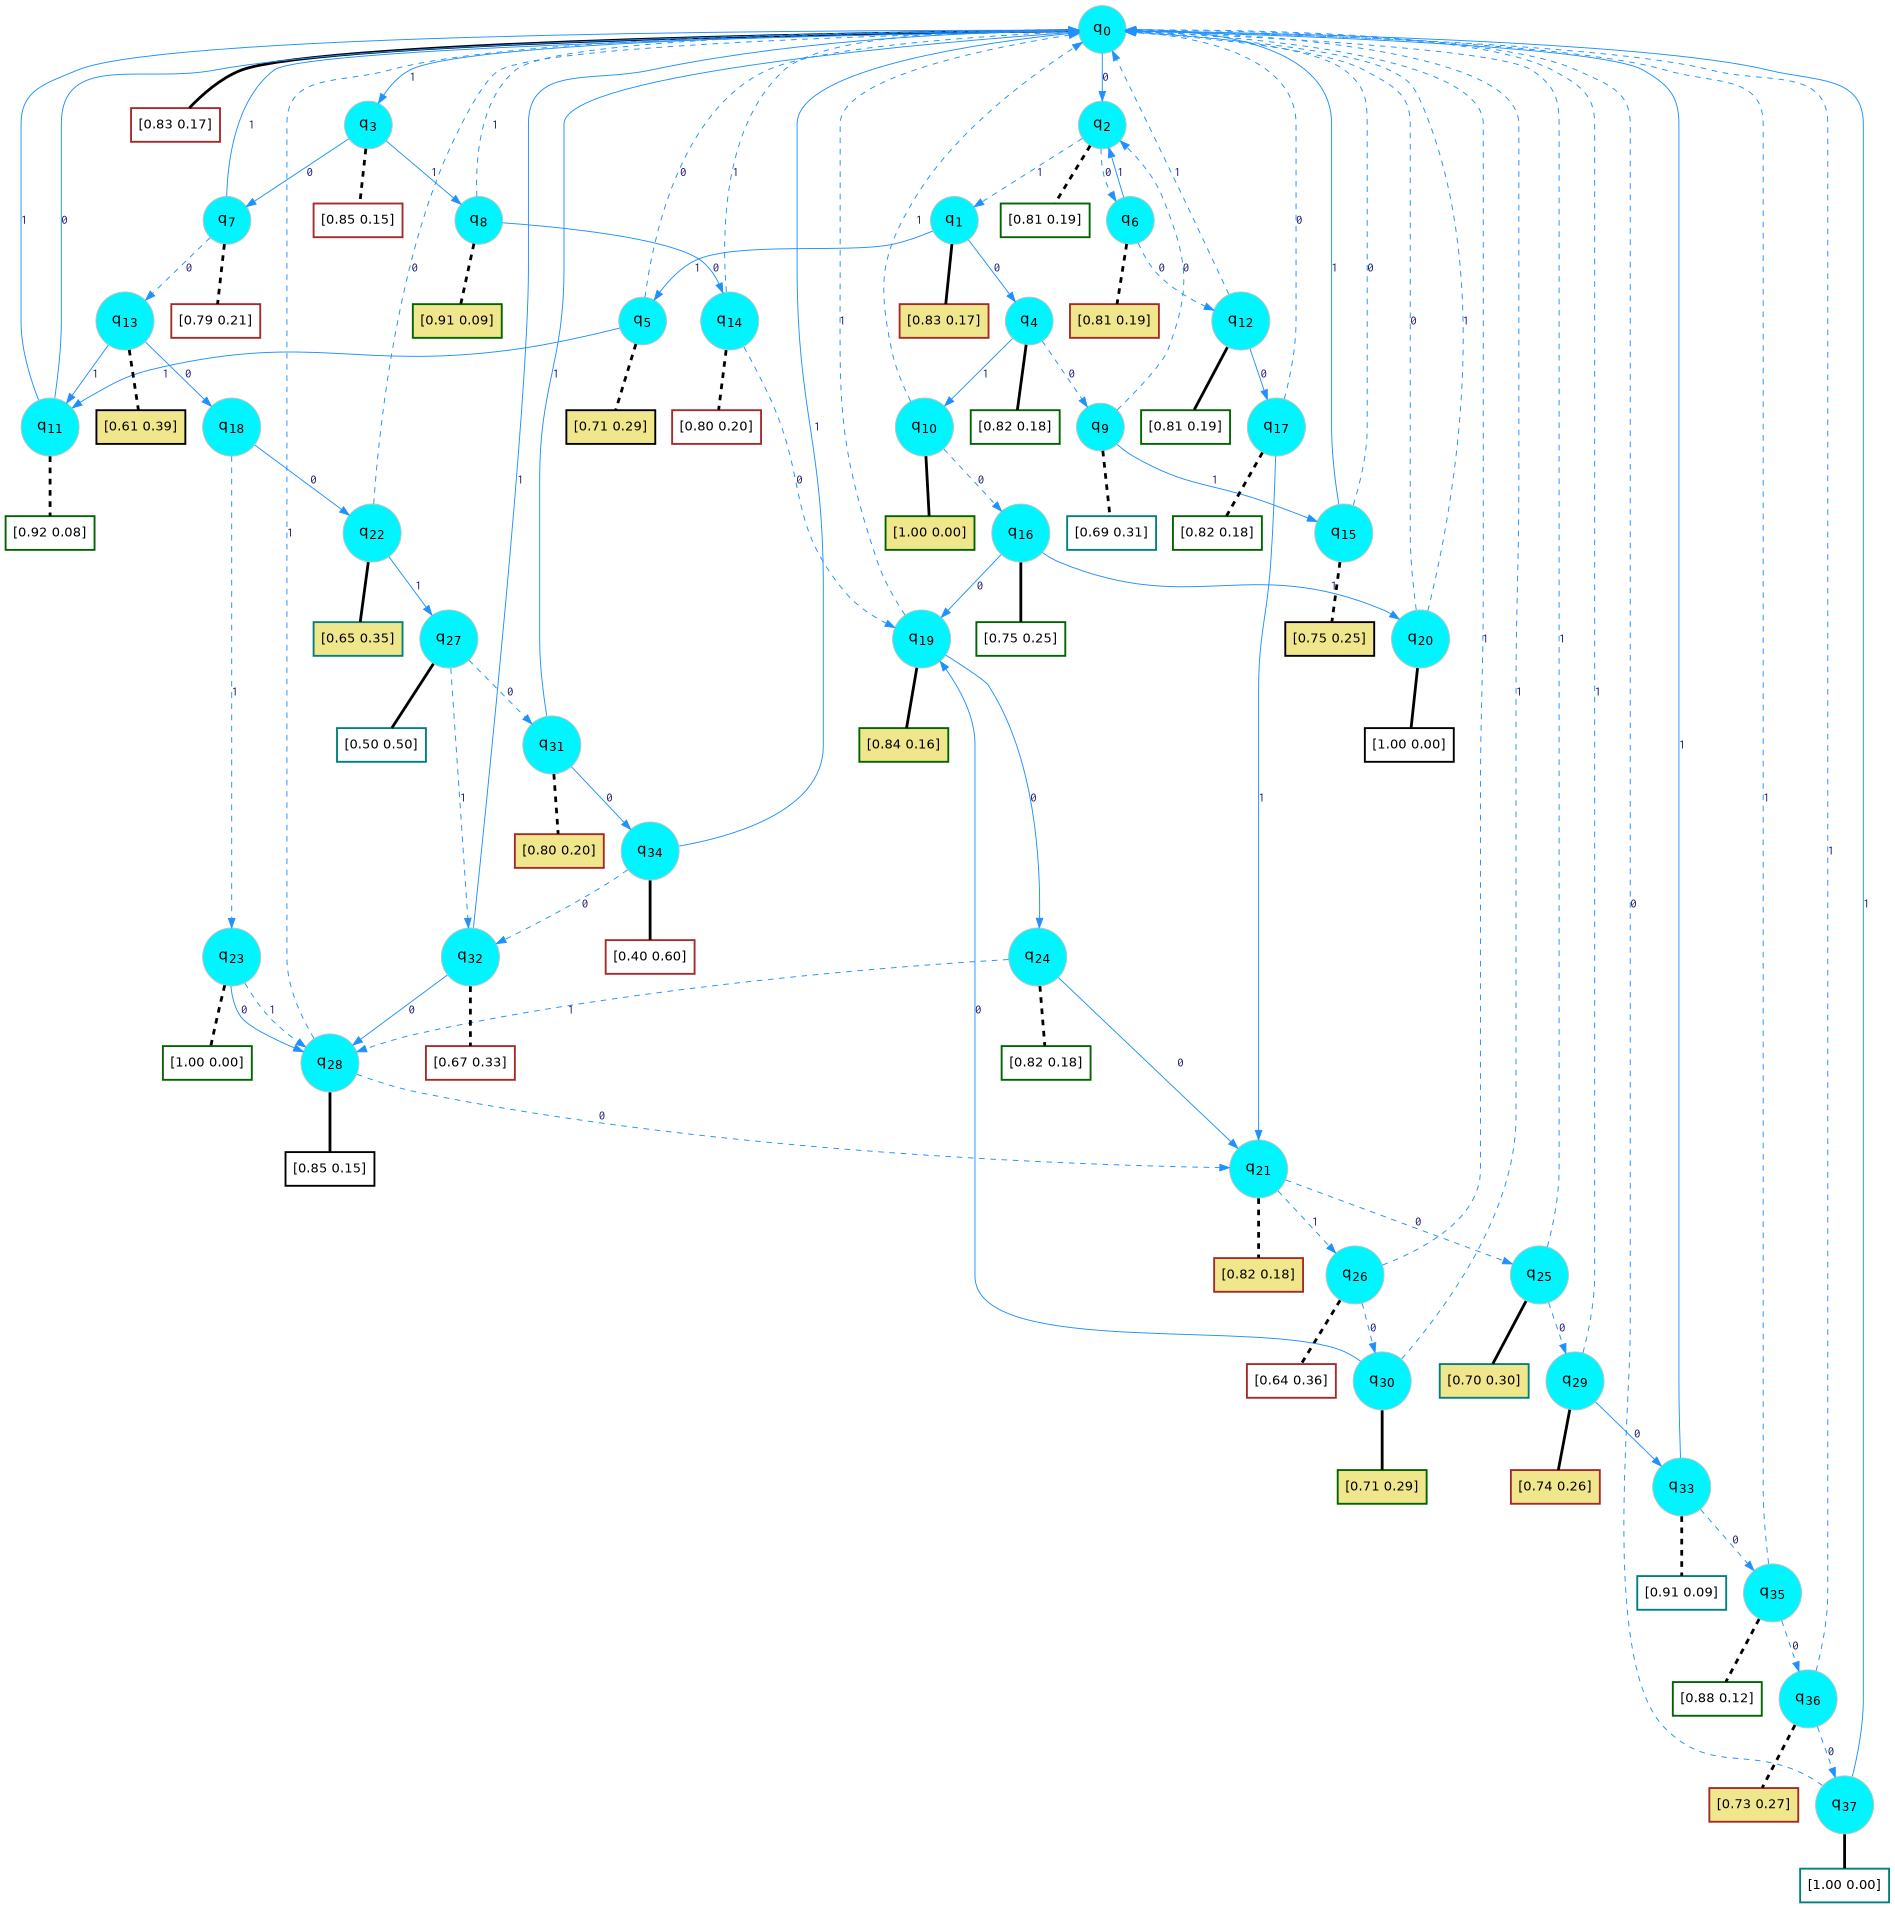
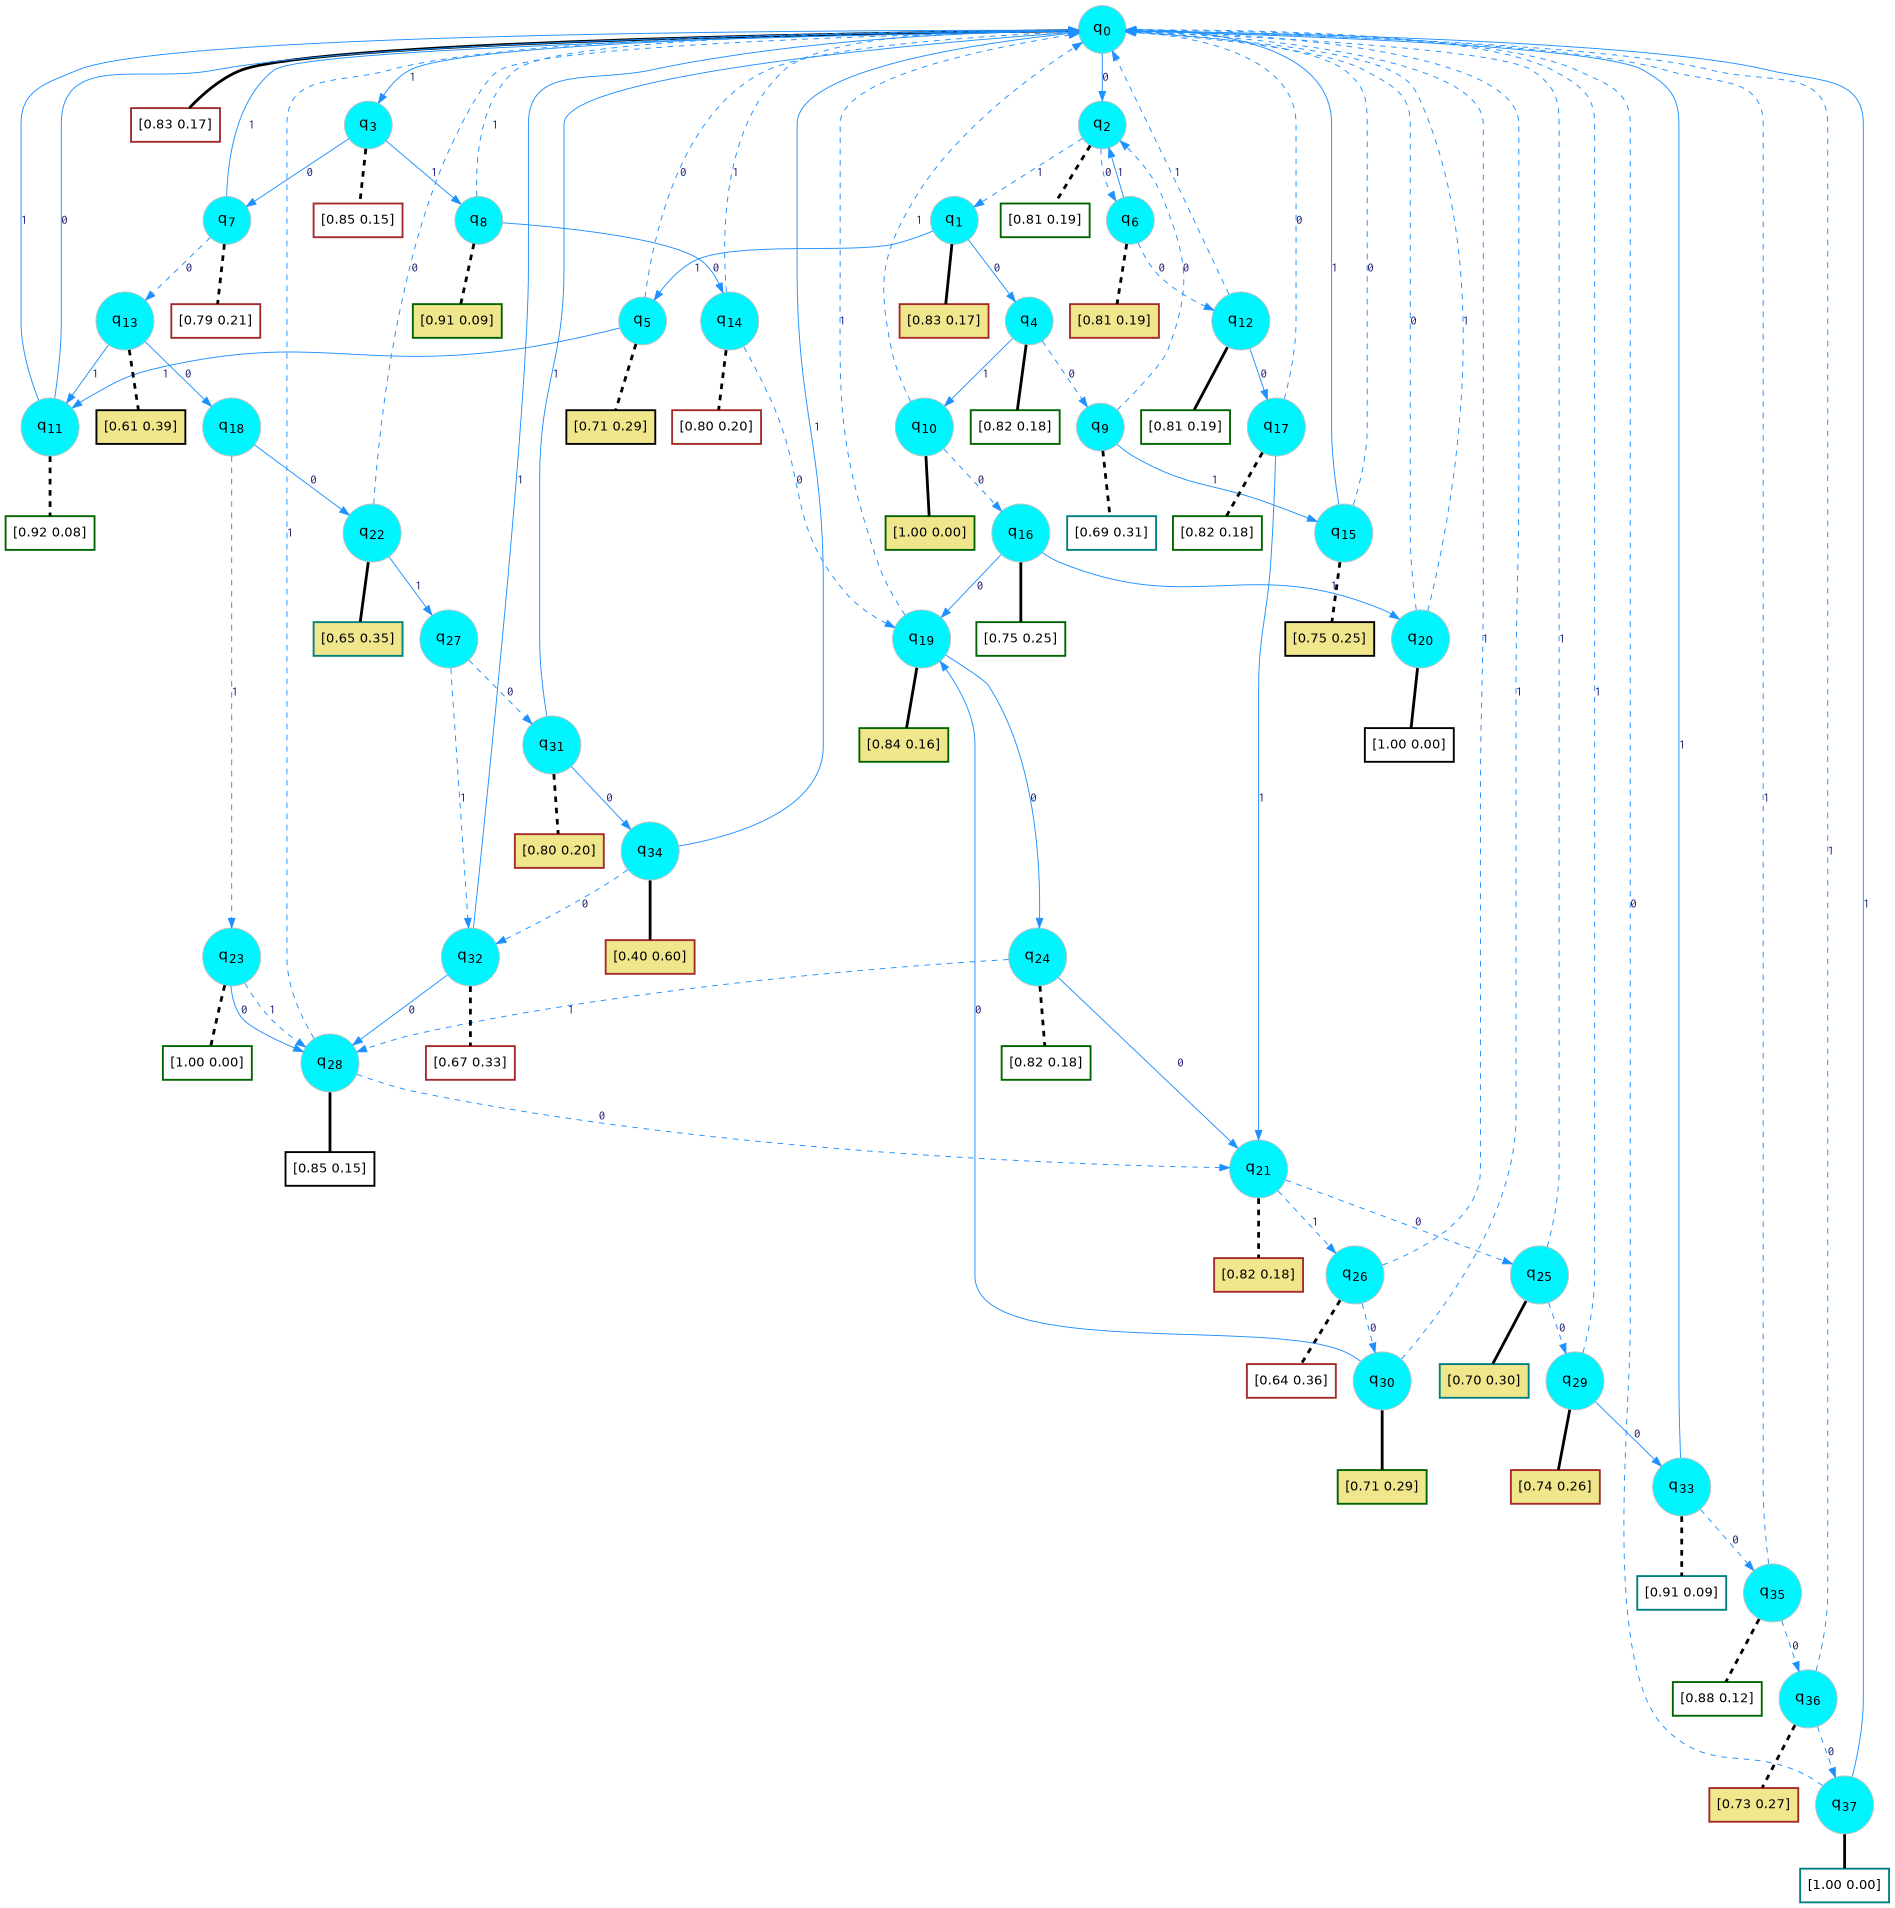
(381, 745) -> none
(650, 957) -> (650, 957)
